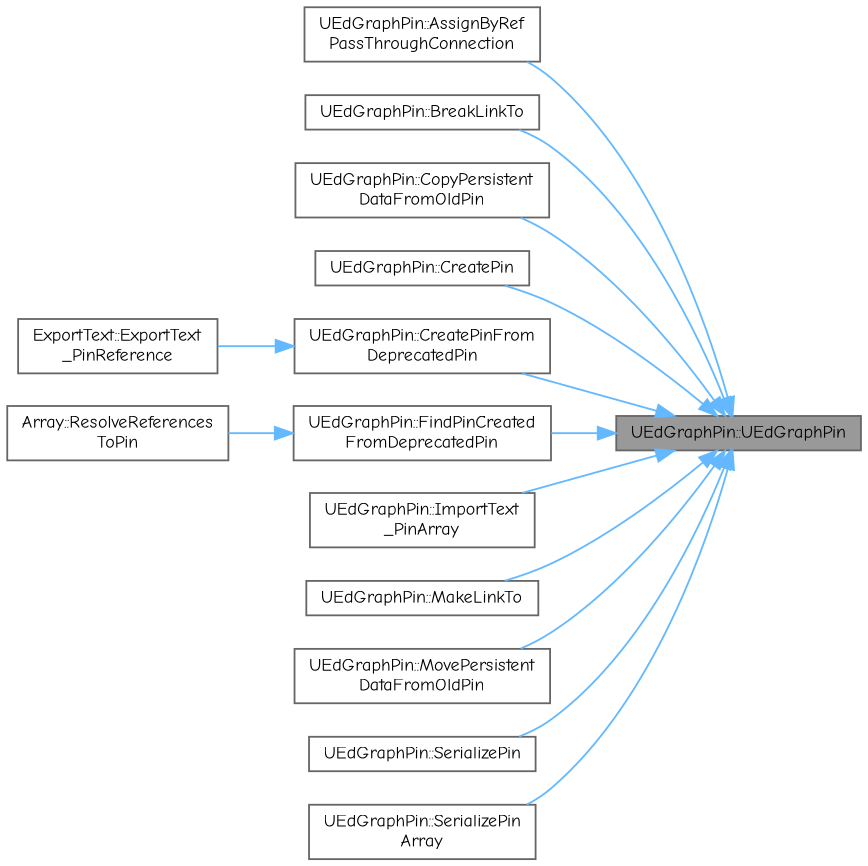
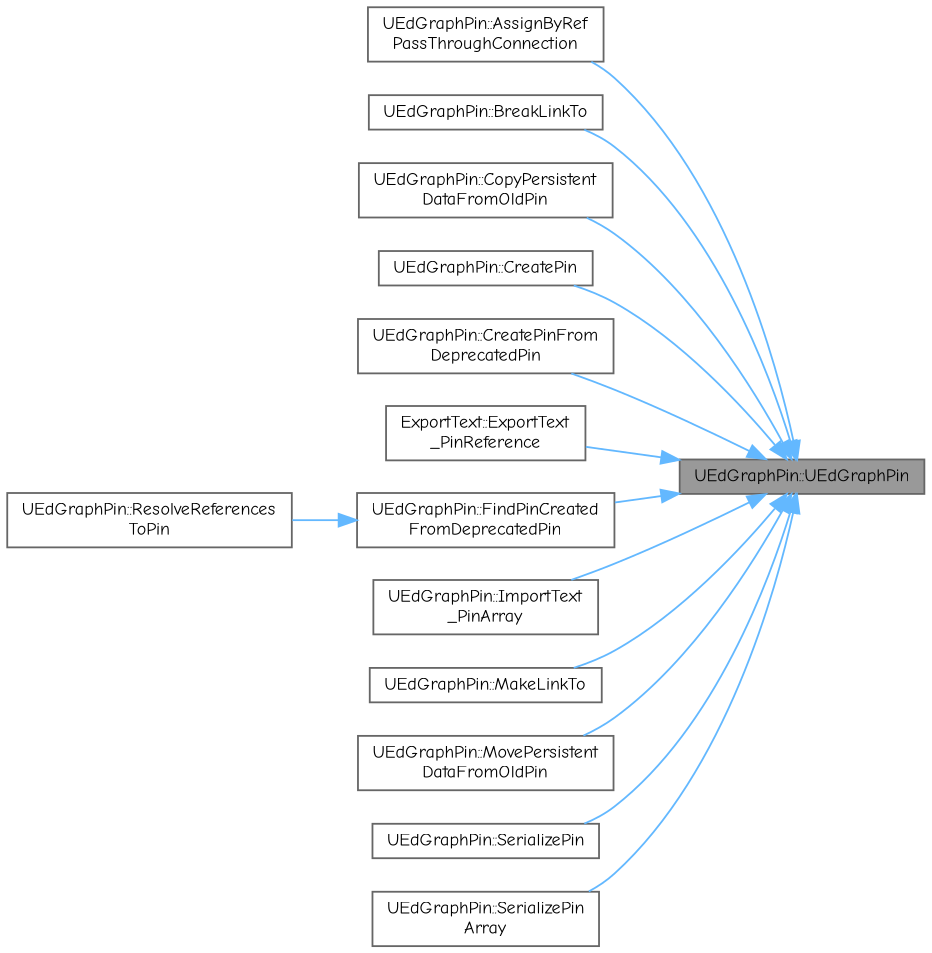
(247, 346) -> (623, 452)
(118, 433) -> (150, 520)
